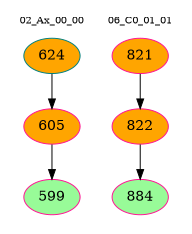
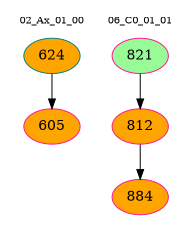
(52, 21) -> (52, 21)
(140, 56) -> (140, 56)
(140, 126) -> (140, 126)
(52, 197) -> none
(140, 197) -> (140, 197)
